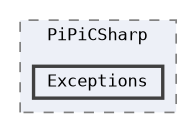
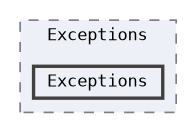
(98, 36) -> (98, 36)
